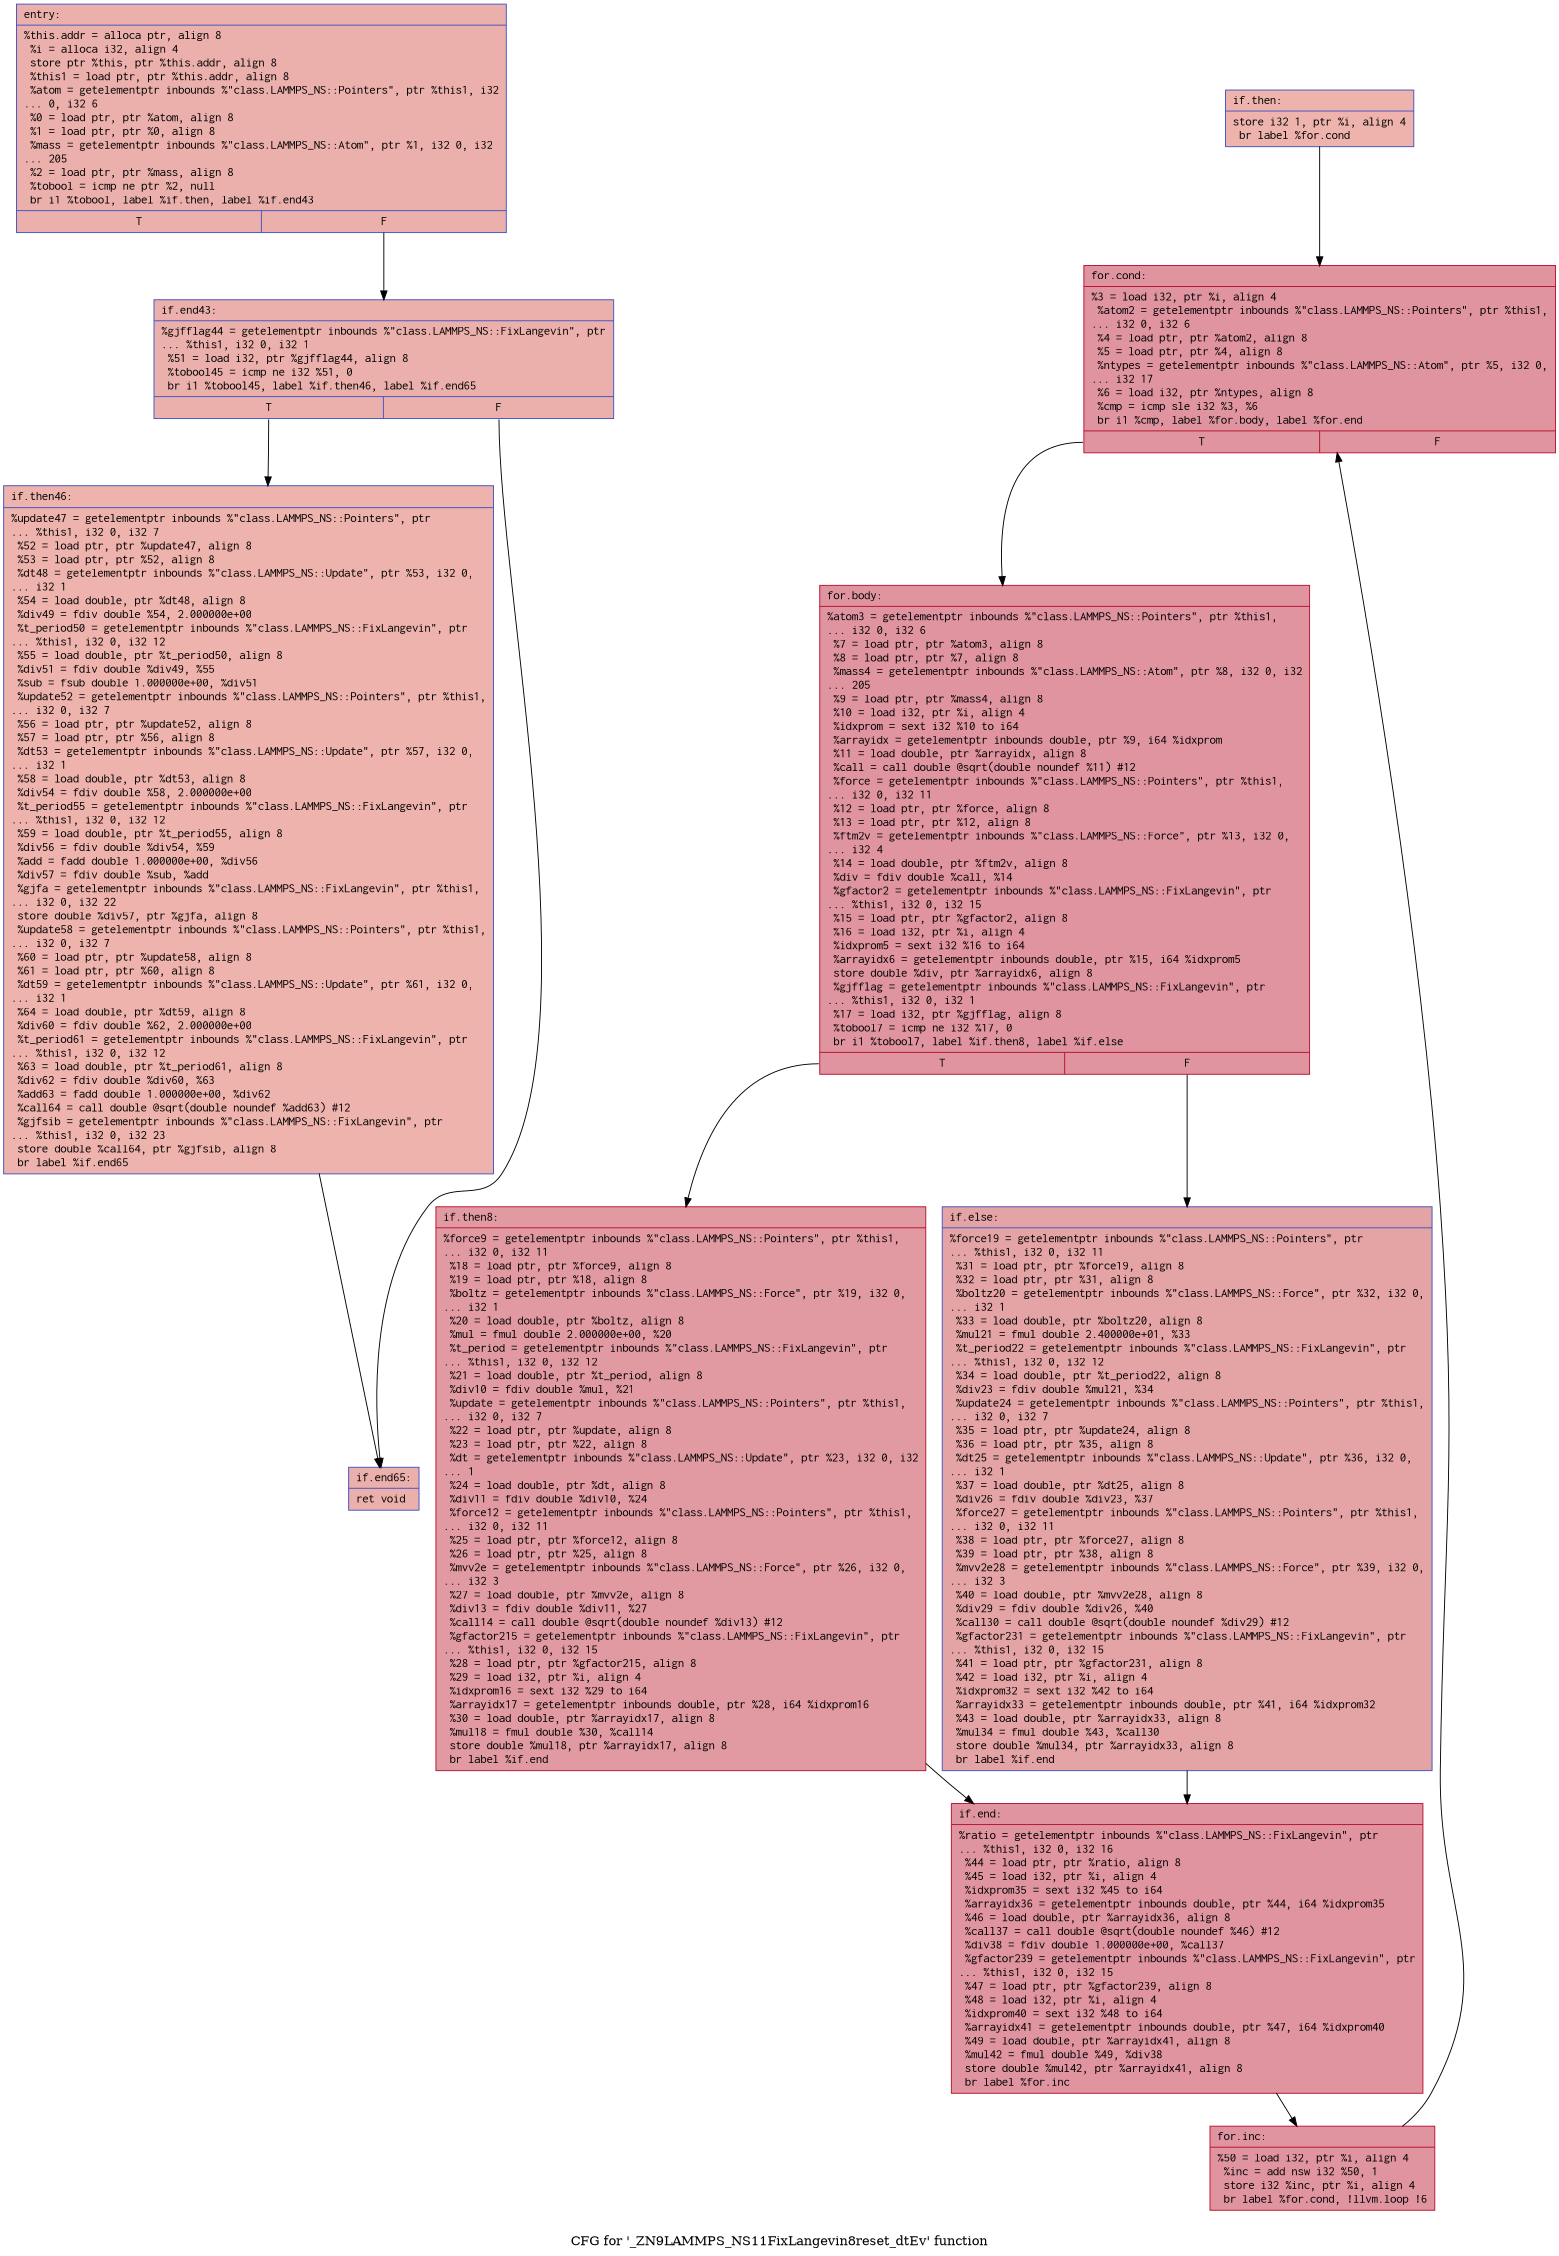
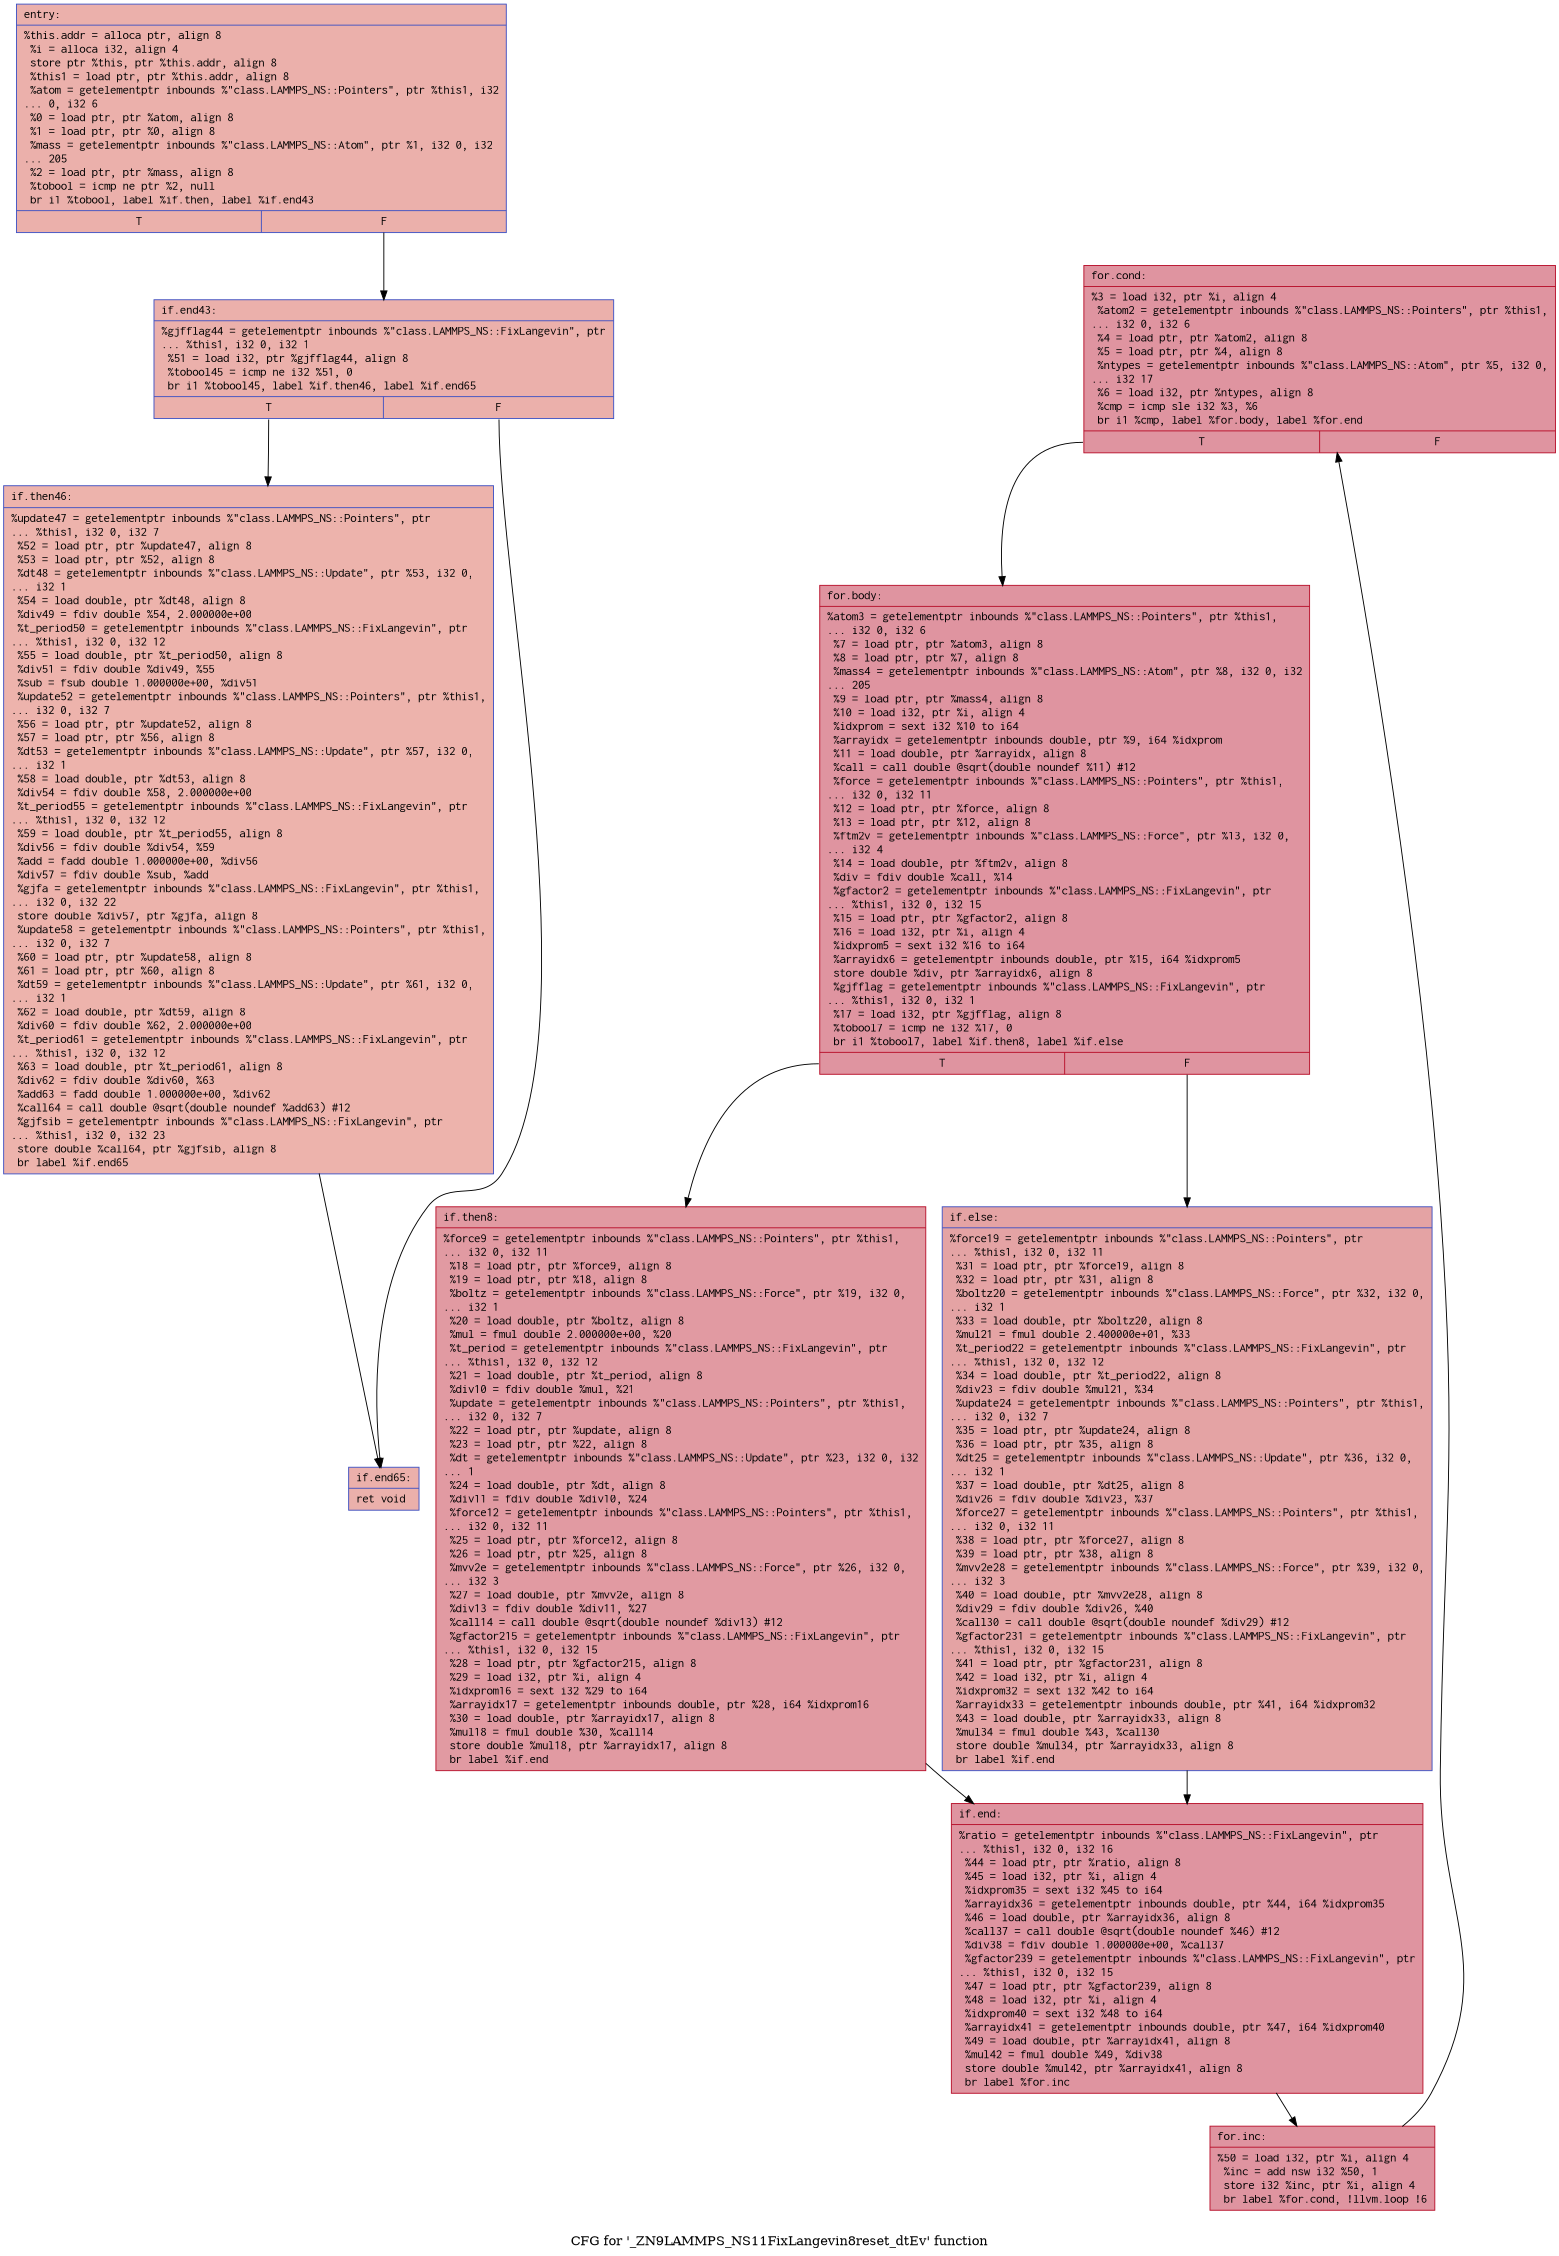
(1320, 118) -> none
(128, 1012) -> (128, 1012)
